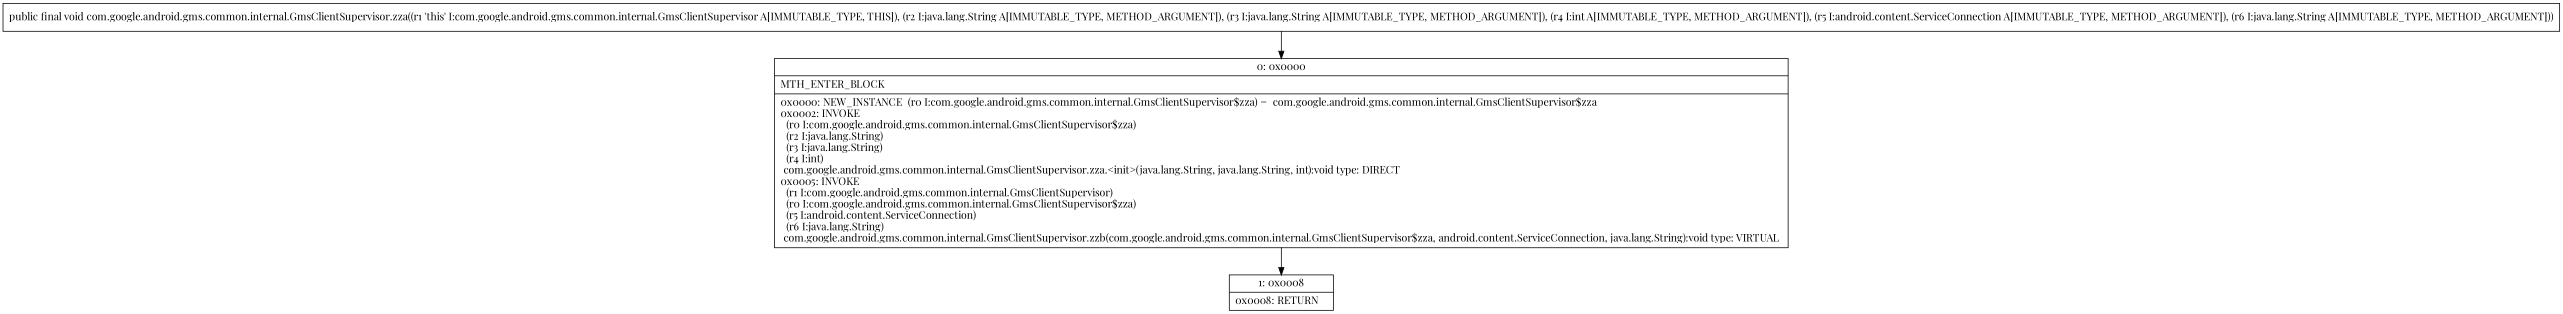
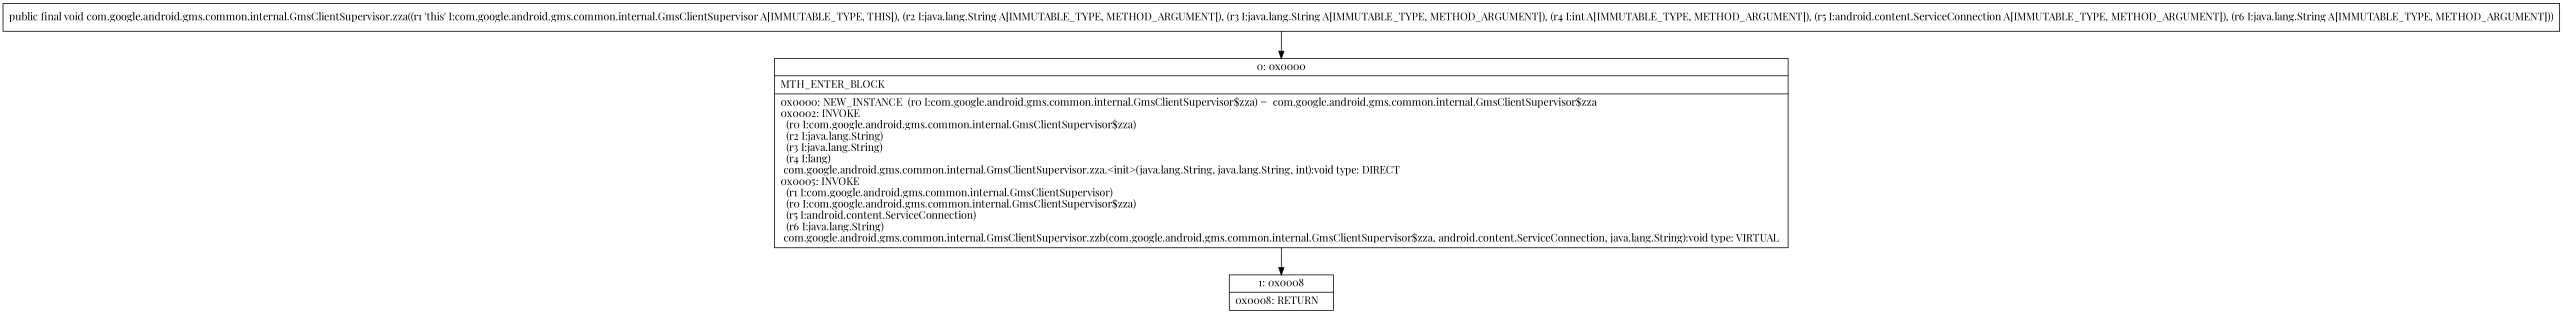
(802, 159) -> (806, 159)
